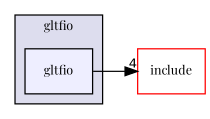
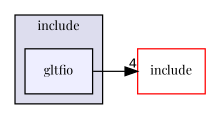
(59, 27) -> (59, 27)
